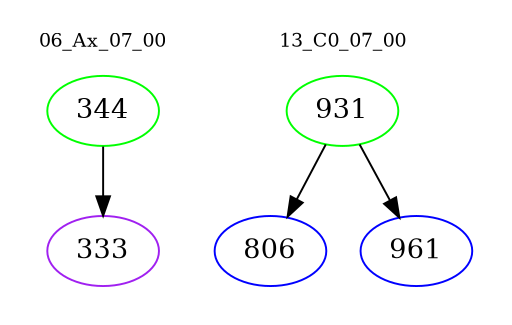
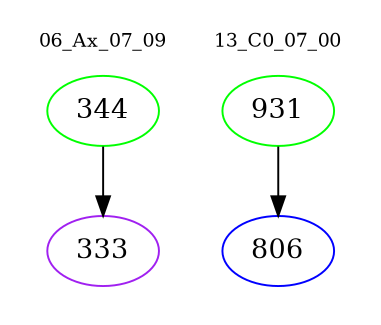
(103, 42) -> (103, 42)
(416, 251) -> none
